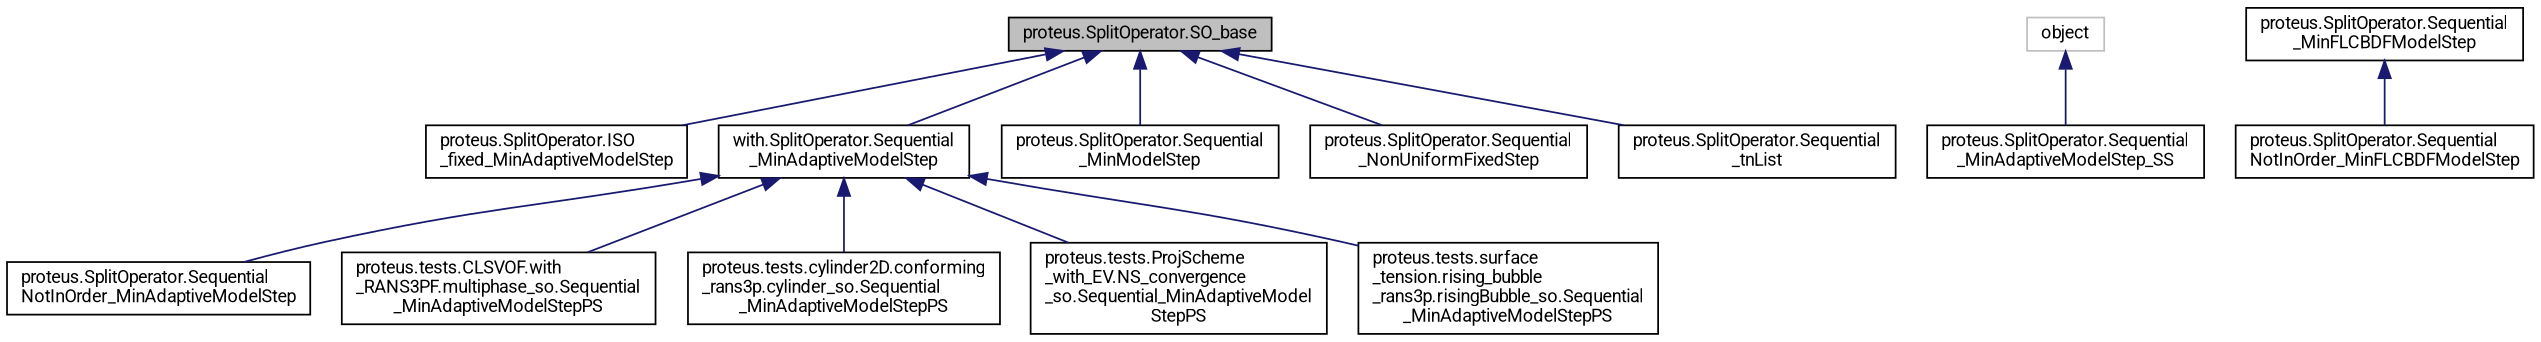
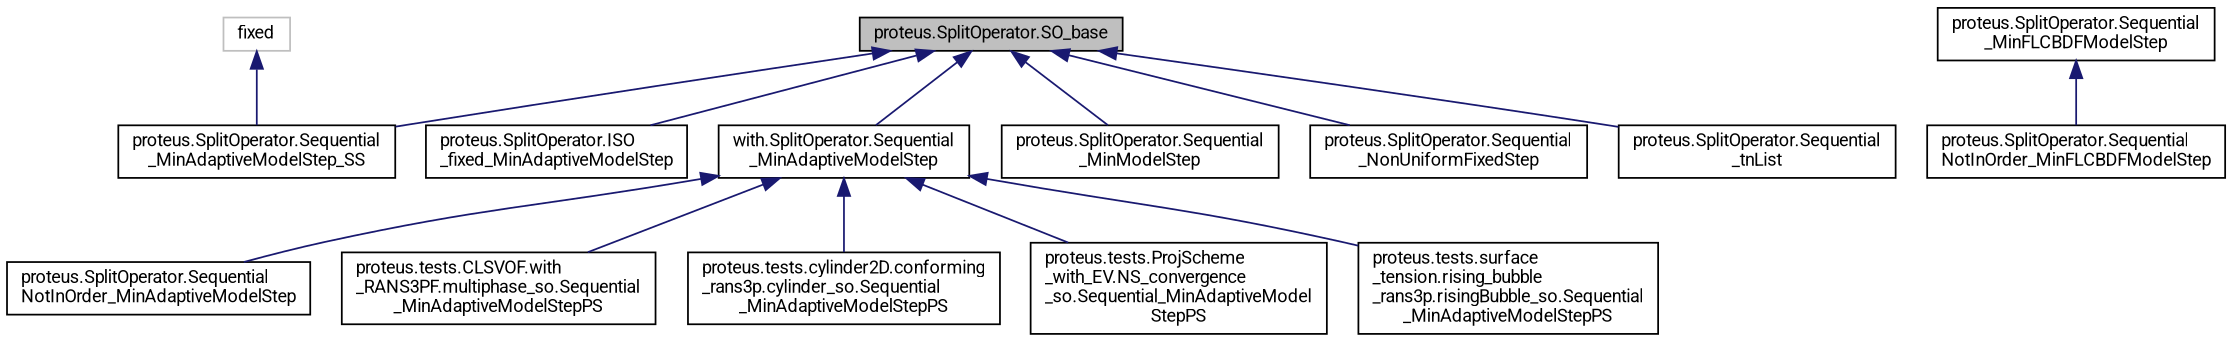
(2066, 34) -> (257, 34)
none -> (634, 89)
